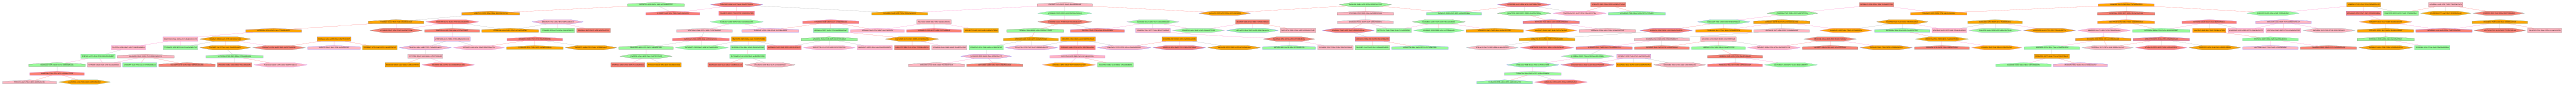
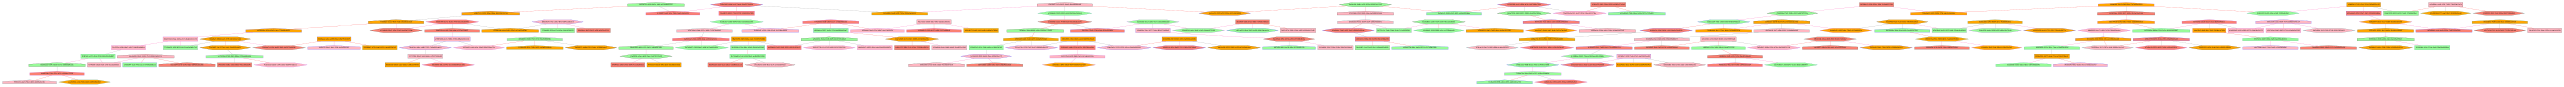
(1949, 30) -> (1949, 30)
(535, 39) -> (535, 39)
(1115, 65) -> none
